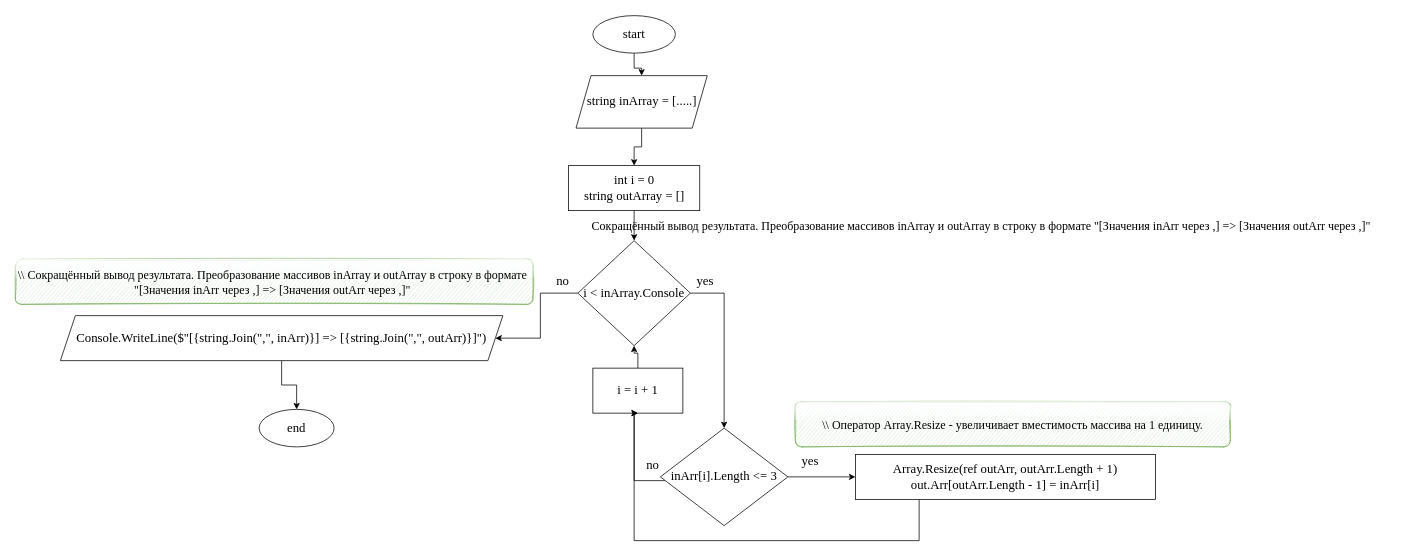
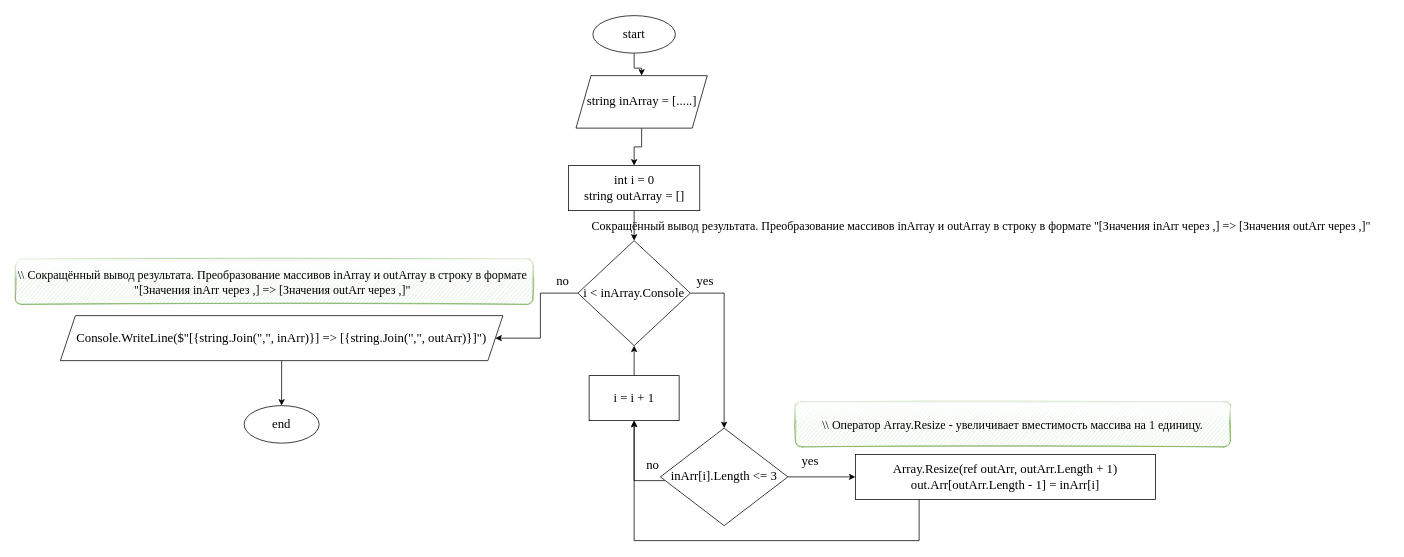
(638, 390) -> (634, 398)
(297, 428) -> (282, 424)
